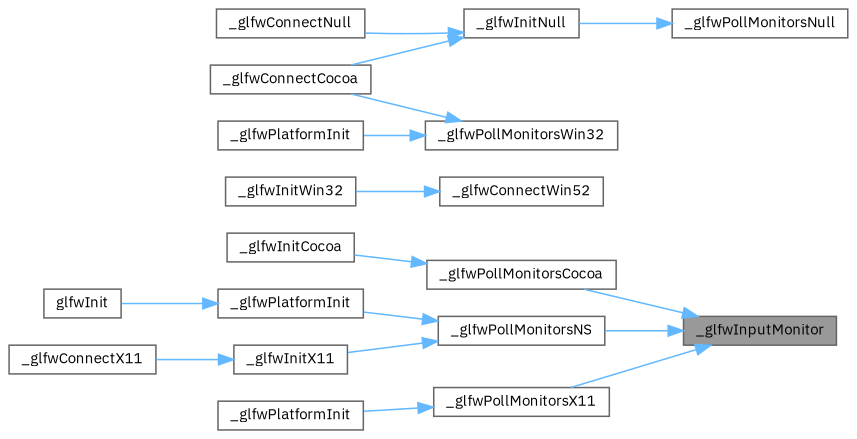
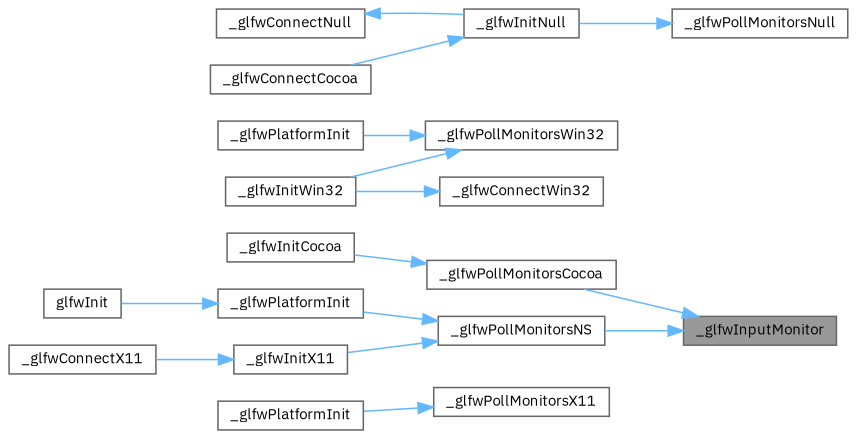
(407, 34) -> (422, 13)
(399, 106) -> (399, 165)
(522, 192) -> (522, 192)
(633, 369) -> none
